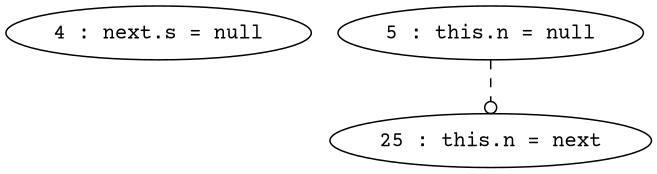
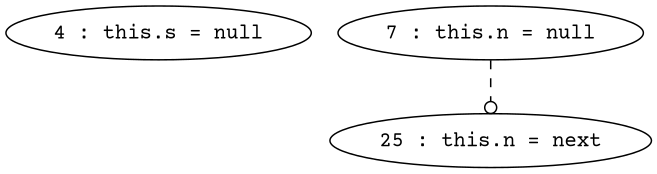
(159, 33) -> (159, 33)
(491, 33) -> (491, 33)
